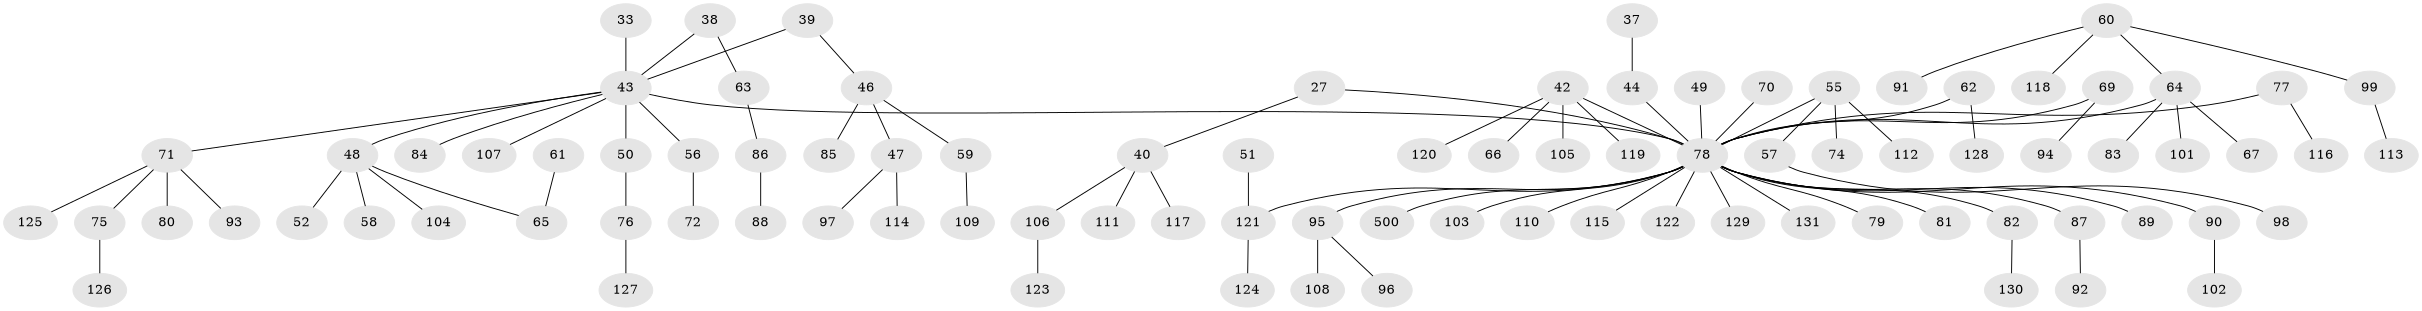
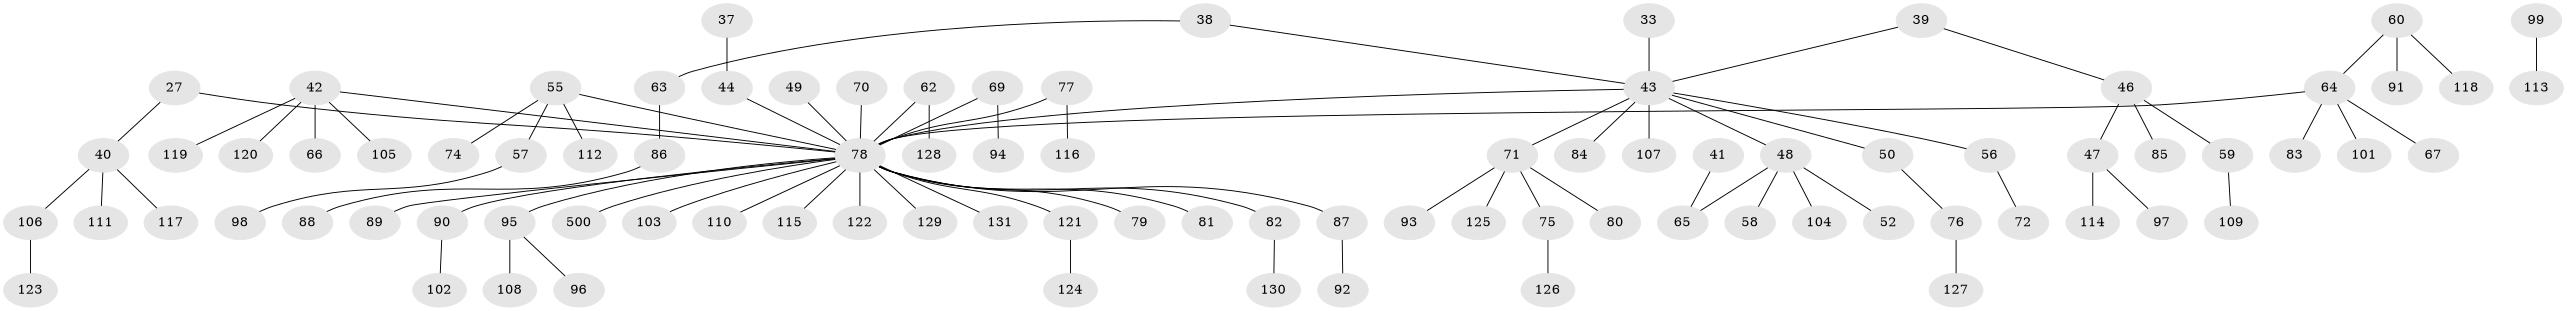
(2239, 52) -> none
(558, 155) -> (1718, 155)
(1248, 155) -> none
